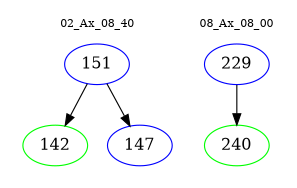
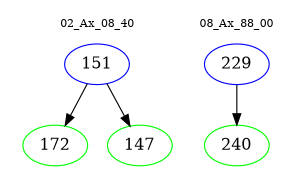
(237, 24) -> (237, 24)
(55, 145) -> (55, 145)
(140, 145) -> (140, 145)
